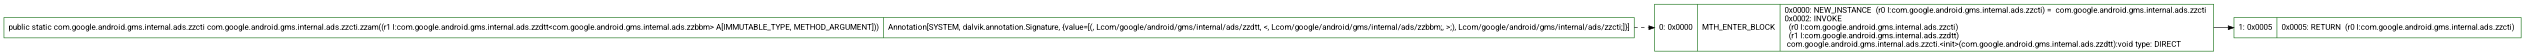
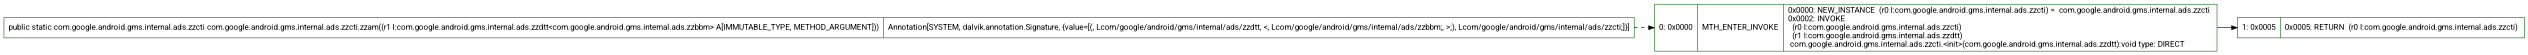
(1739, 27) -> (1740, 27)
